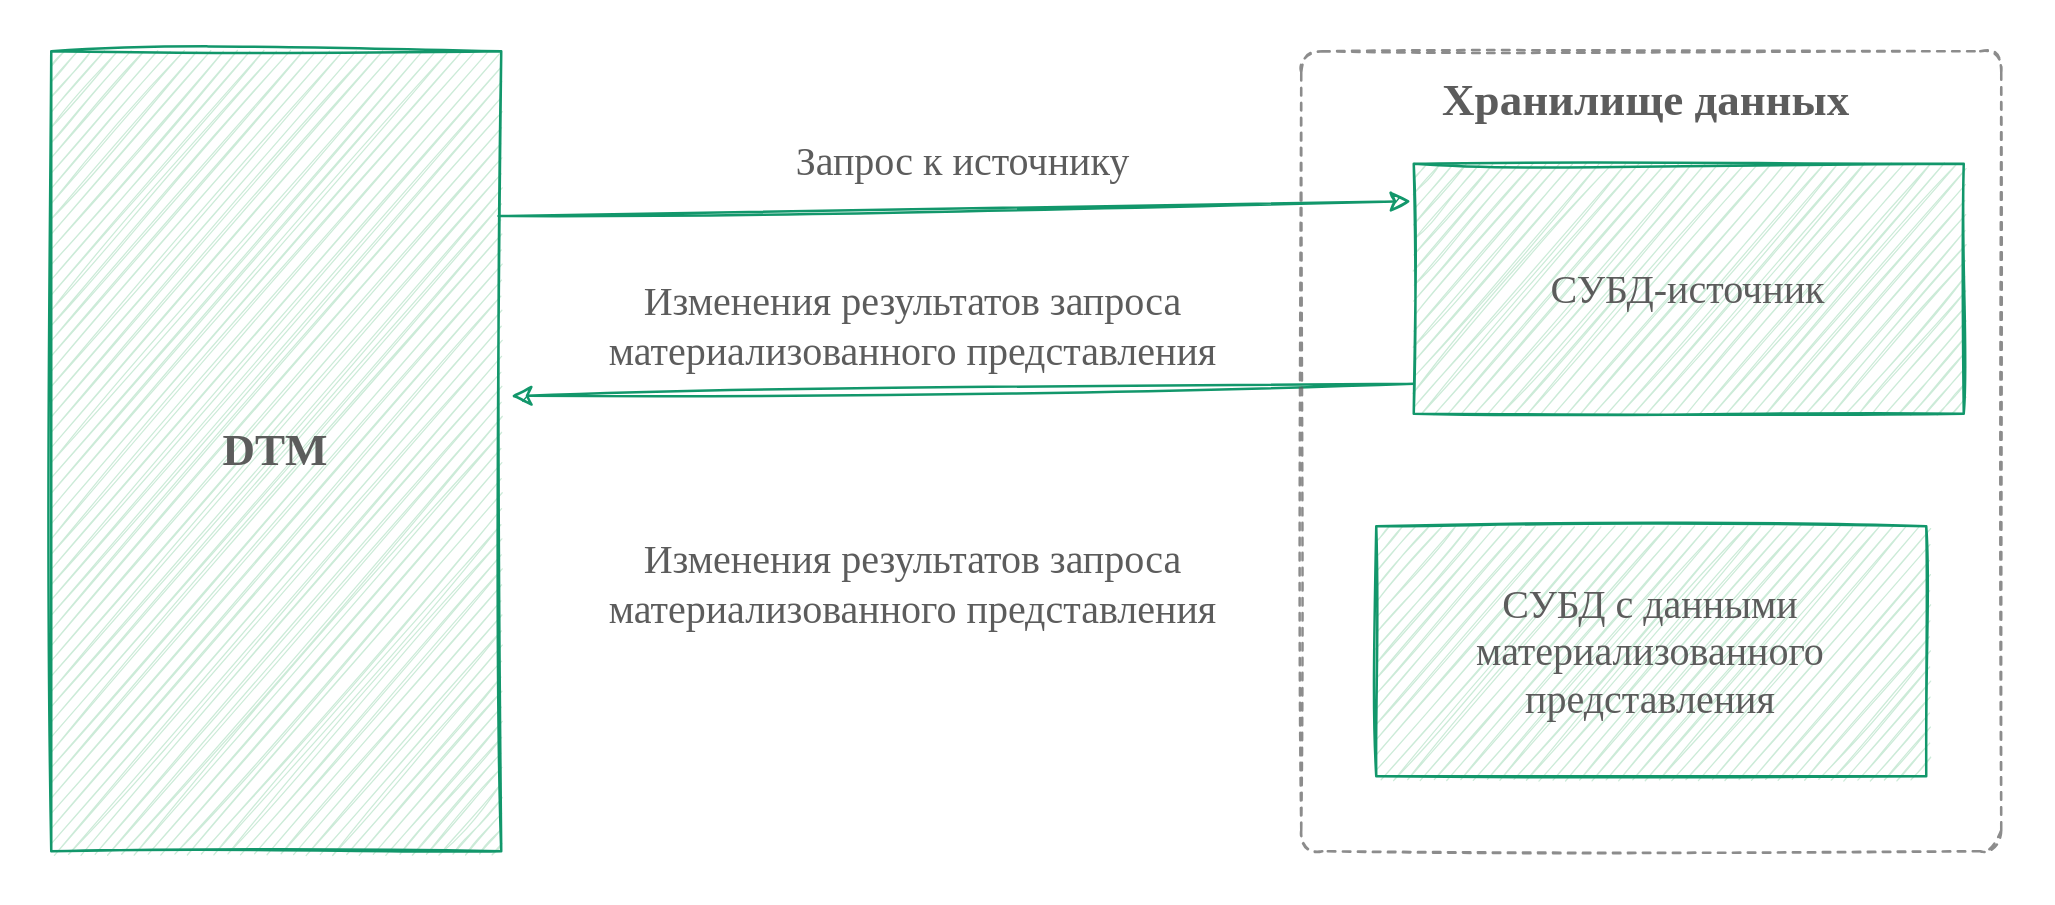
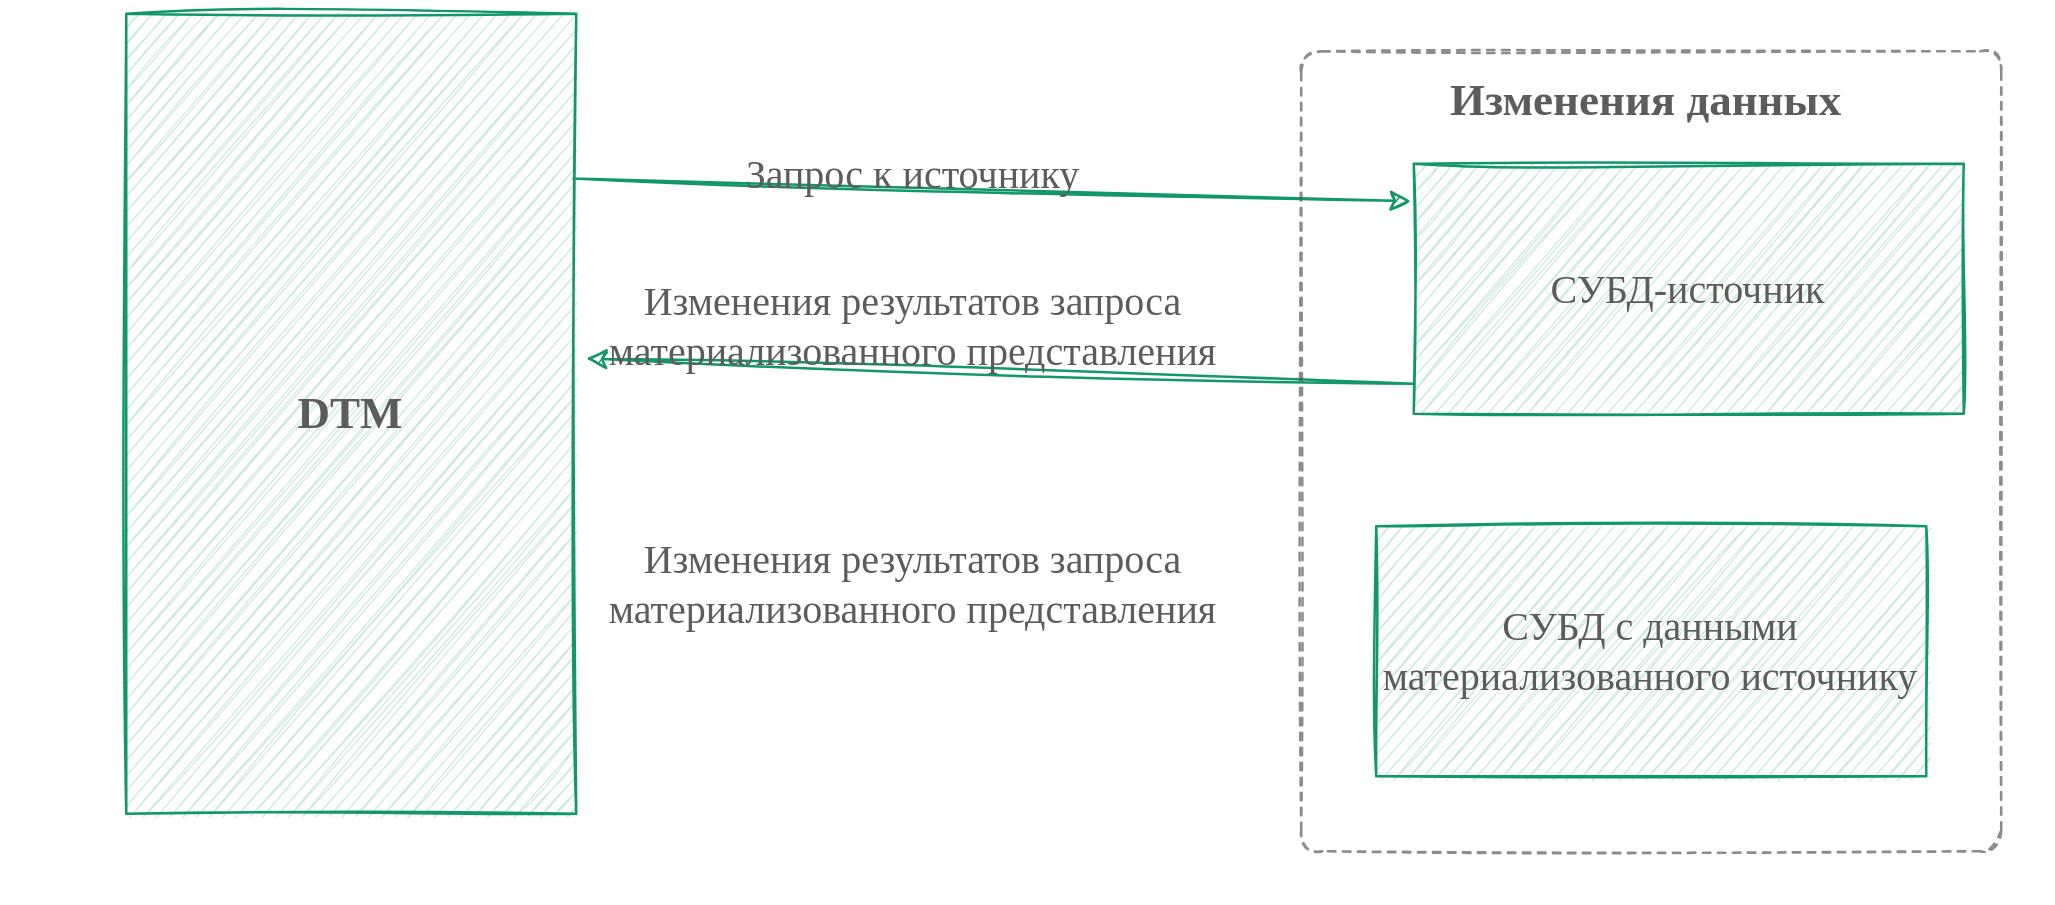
(1653, 101) -> (1653, 101)
(964, 161) -> (914, 174)
(276, 451) -> (351, 414)
(1651, 651) -> (1651, 651)
